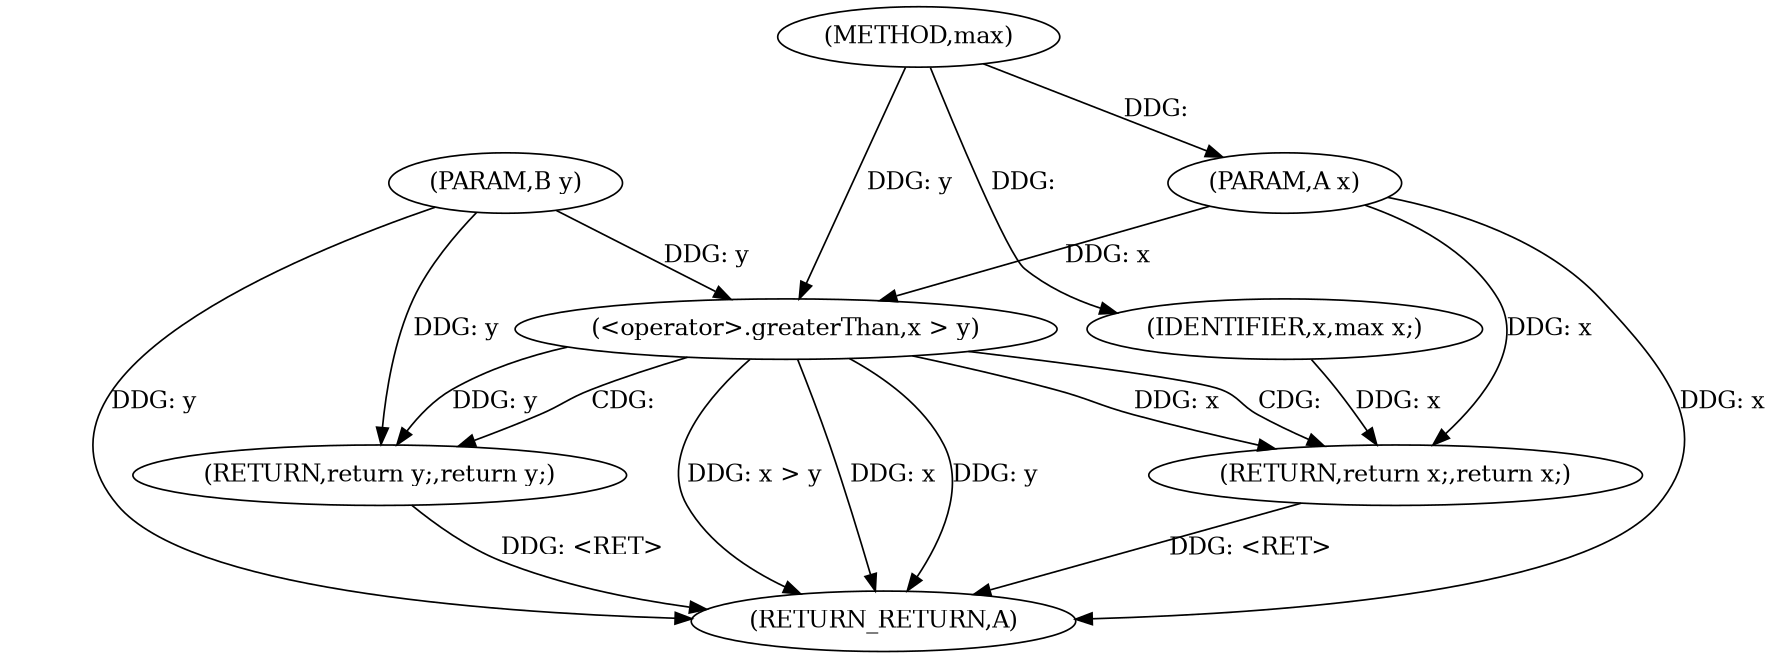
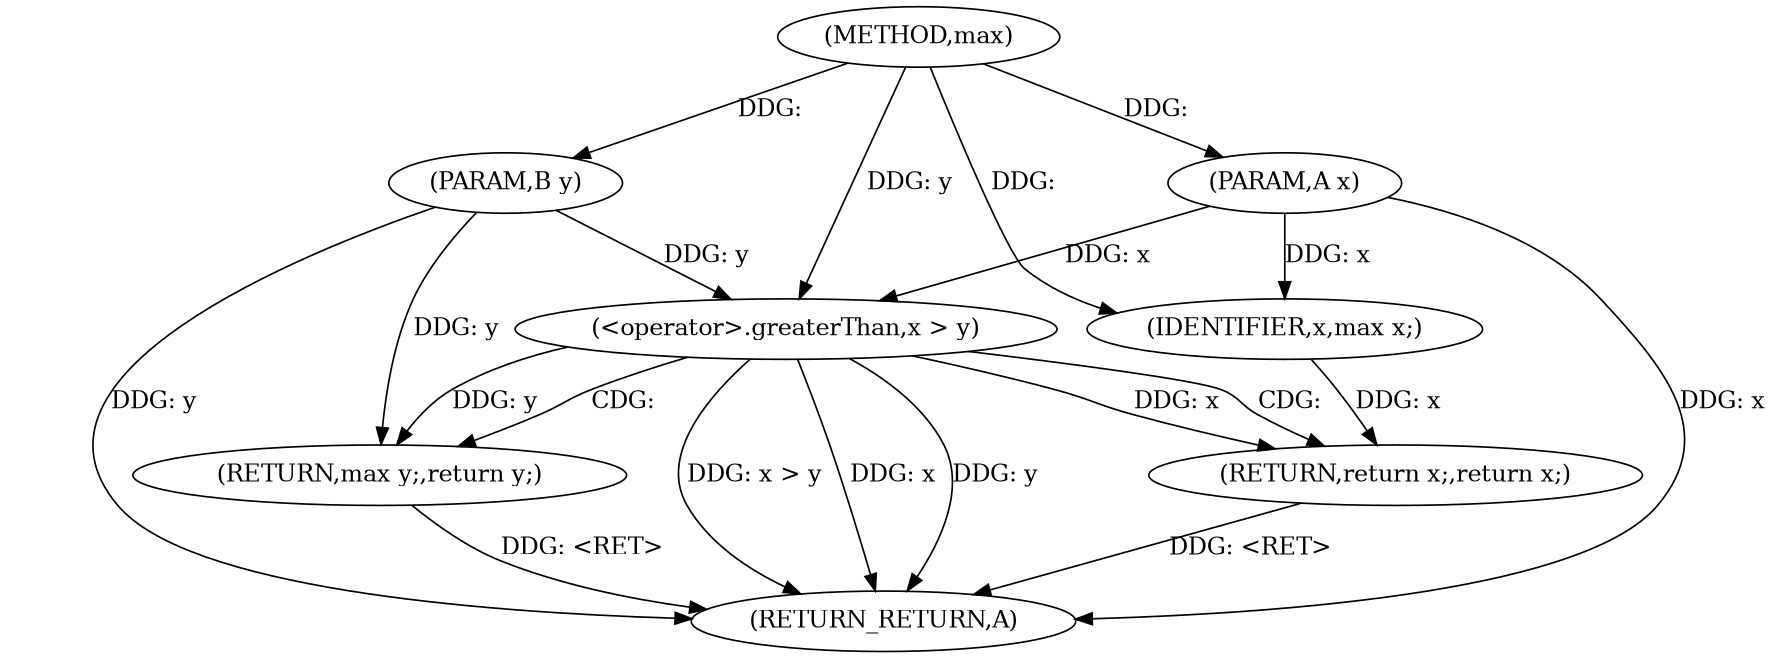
none -> (718, 108)
(1495, 295) -> (1285, 248)
(380, 475) -> (380, 475)
